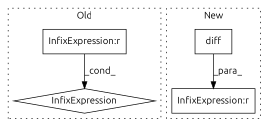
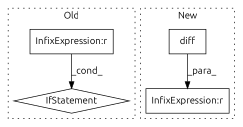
(85, 101) -> (72, 101)
